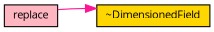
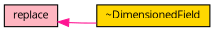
(72, 9) -> (83, 23)
